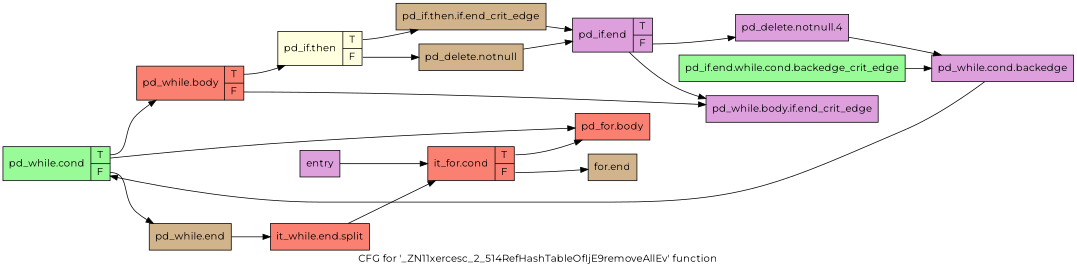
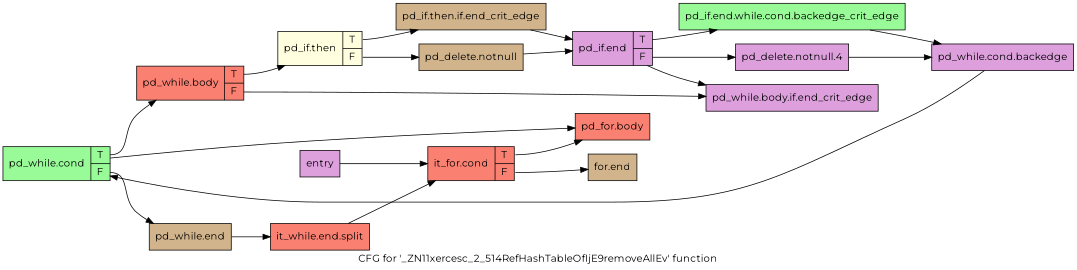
none -> (681, 36)
